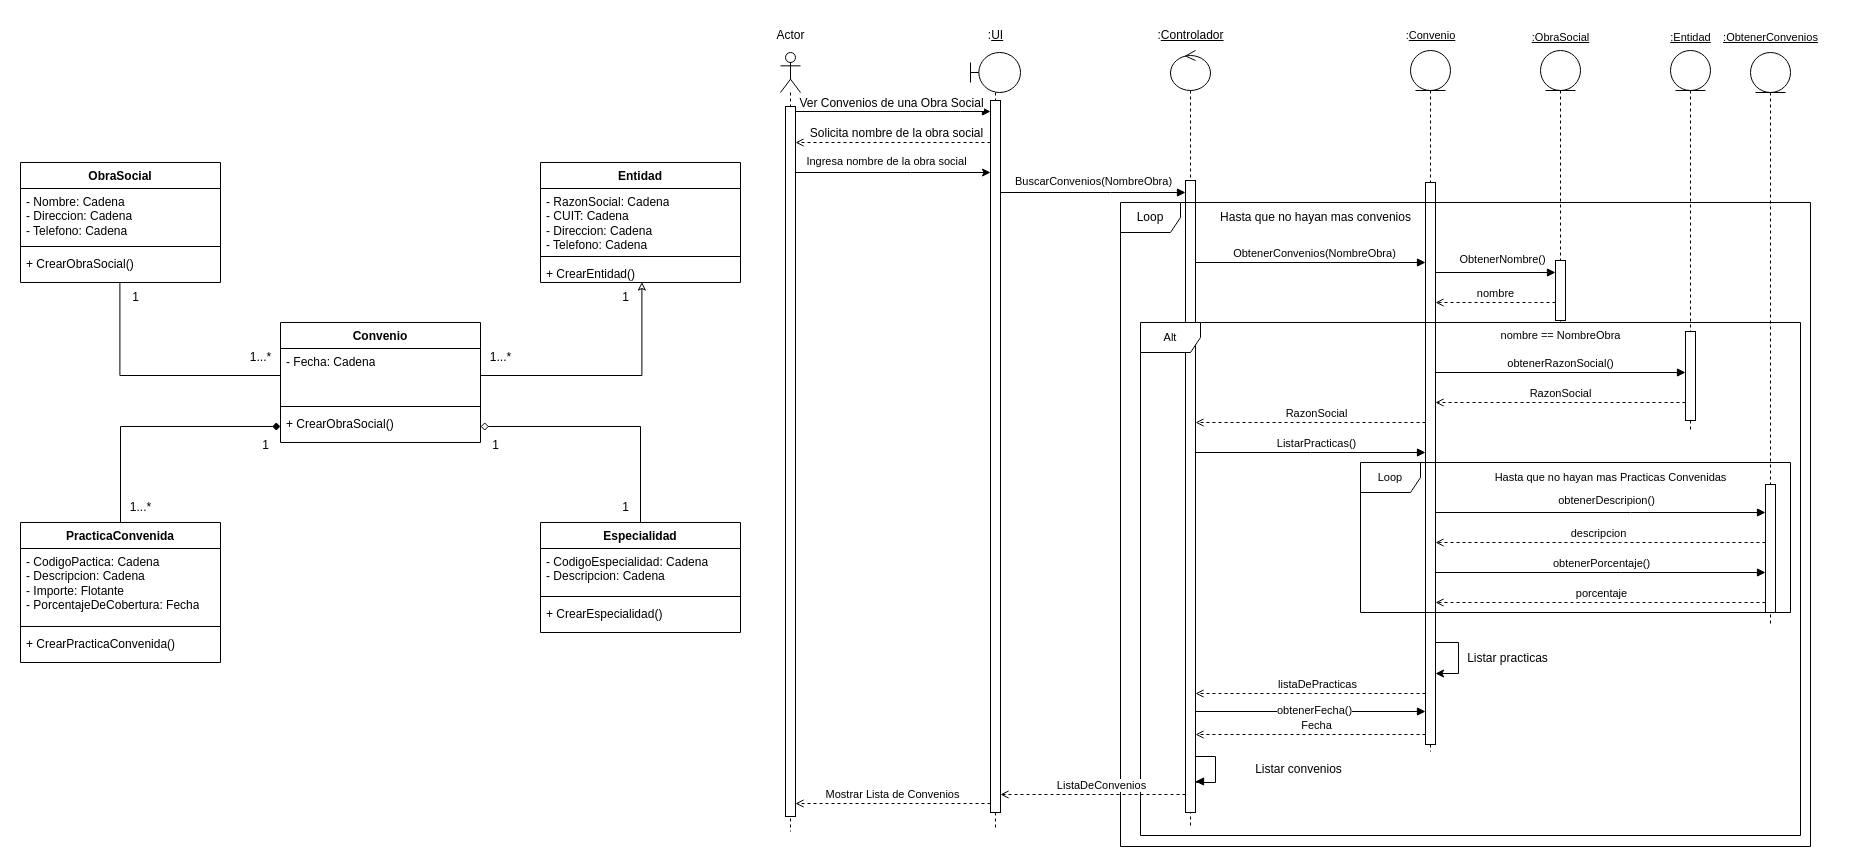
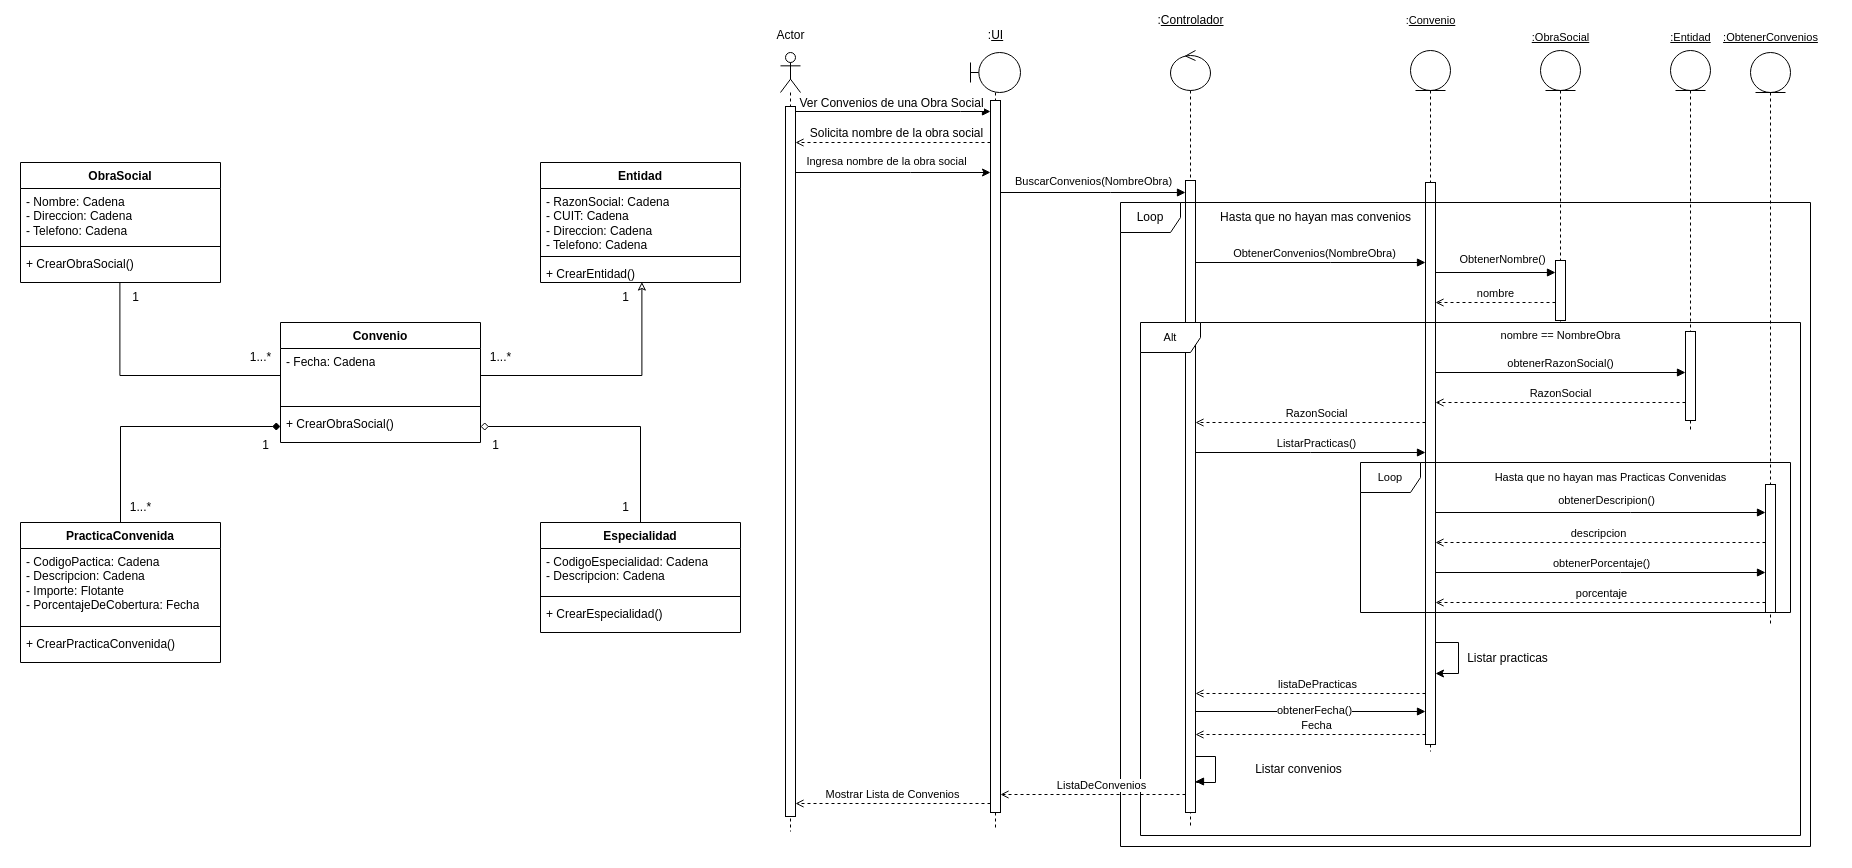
(1191, 36) -> (1191, 21)
(1431, 36) -> (1431, 21)
